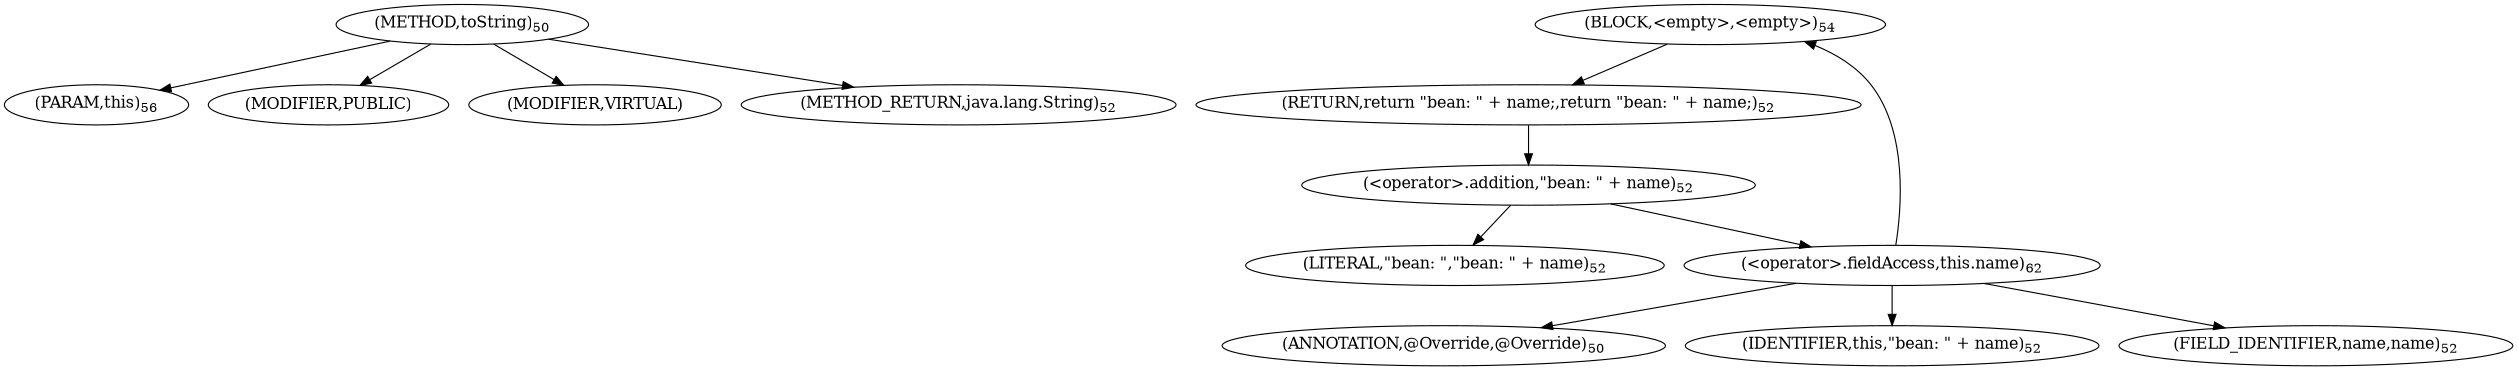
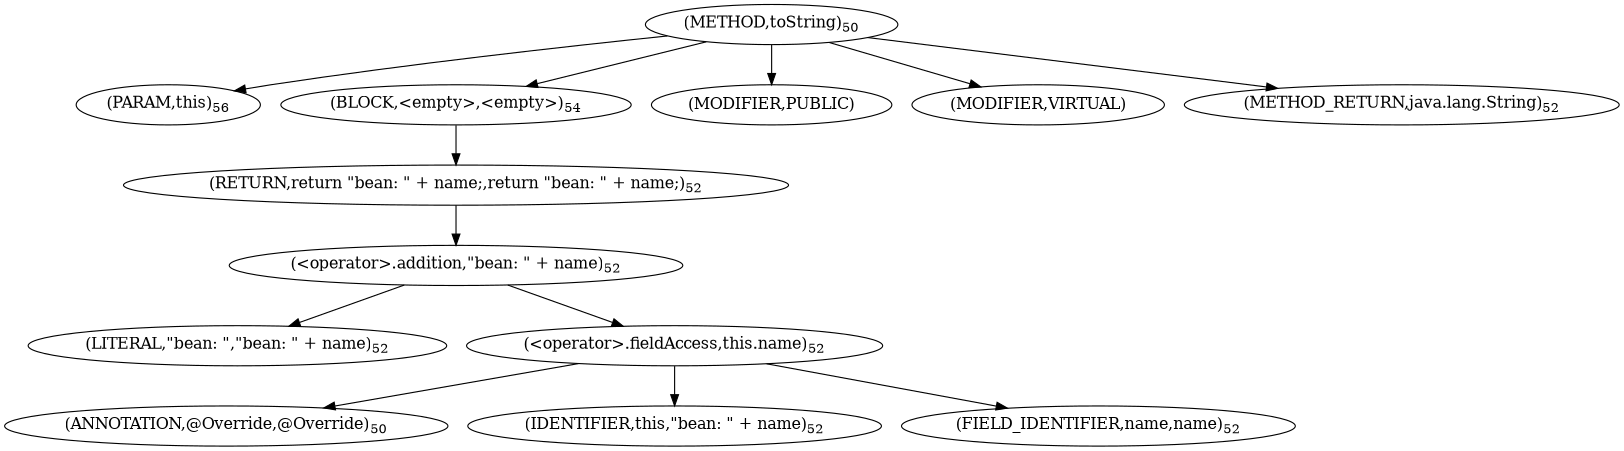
(1892, 128) -> (622, 63)
(2034, 264) -> (817, 344)
